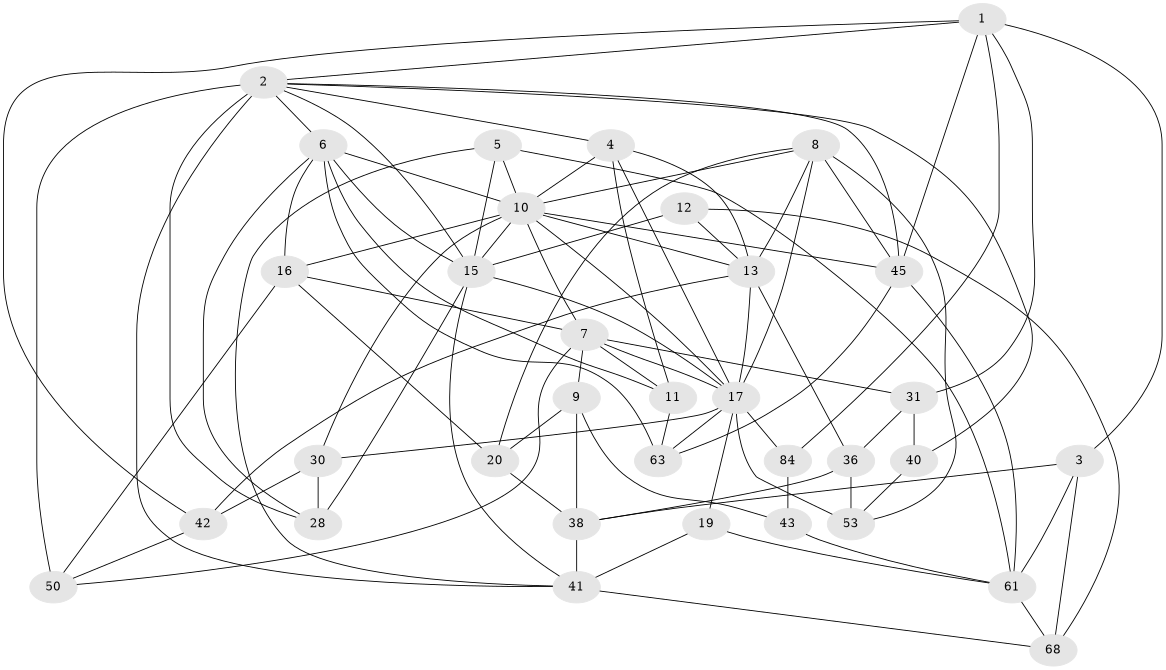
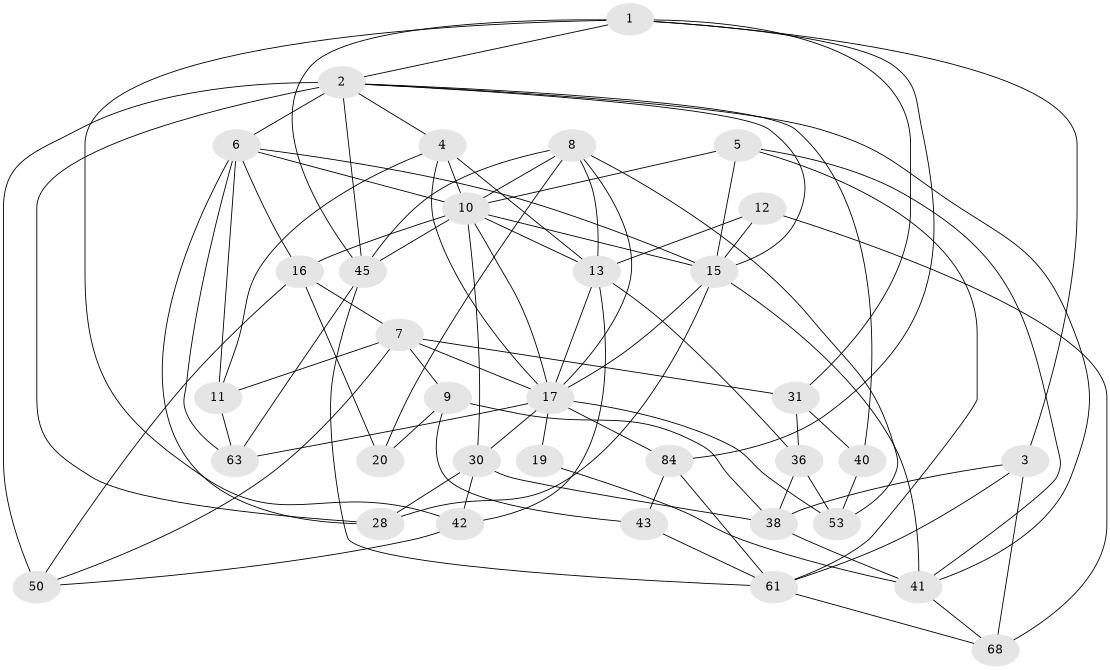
(550, 273) -> none
(536, 493) -> (622, 498)
(857, 561) -> (722, 524)
